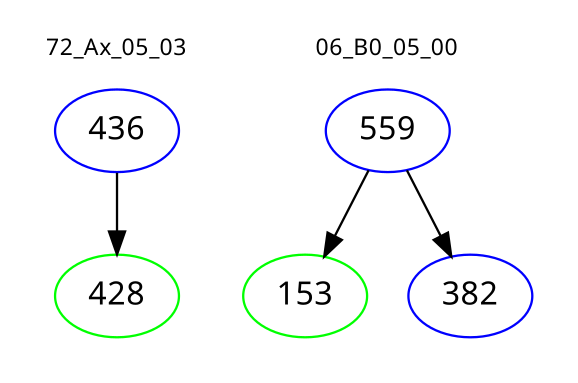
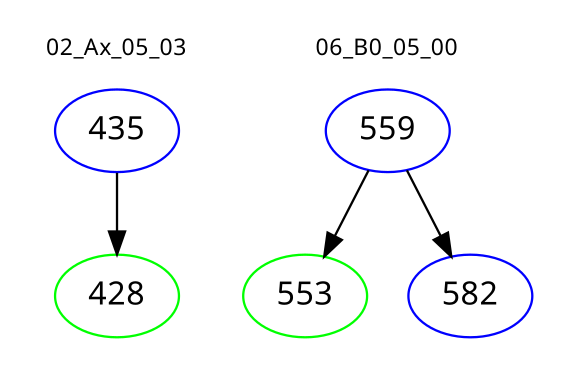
(117, 49) -> (117, 49)
(117, 131) -> (117, 131)
(305, 296) -> (305, 296)
(470, 296) -> (470, 296)
